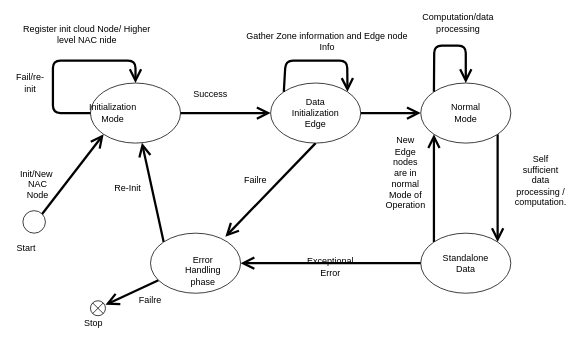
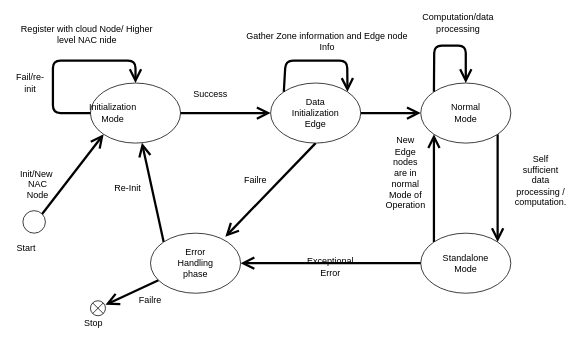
(87, 34) -> (87, 34)
(465, 263) -> (465, 263)
(203, 270) -> (195, 263)
